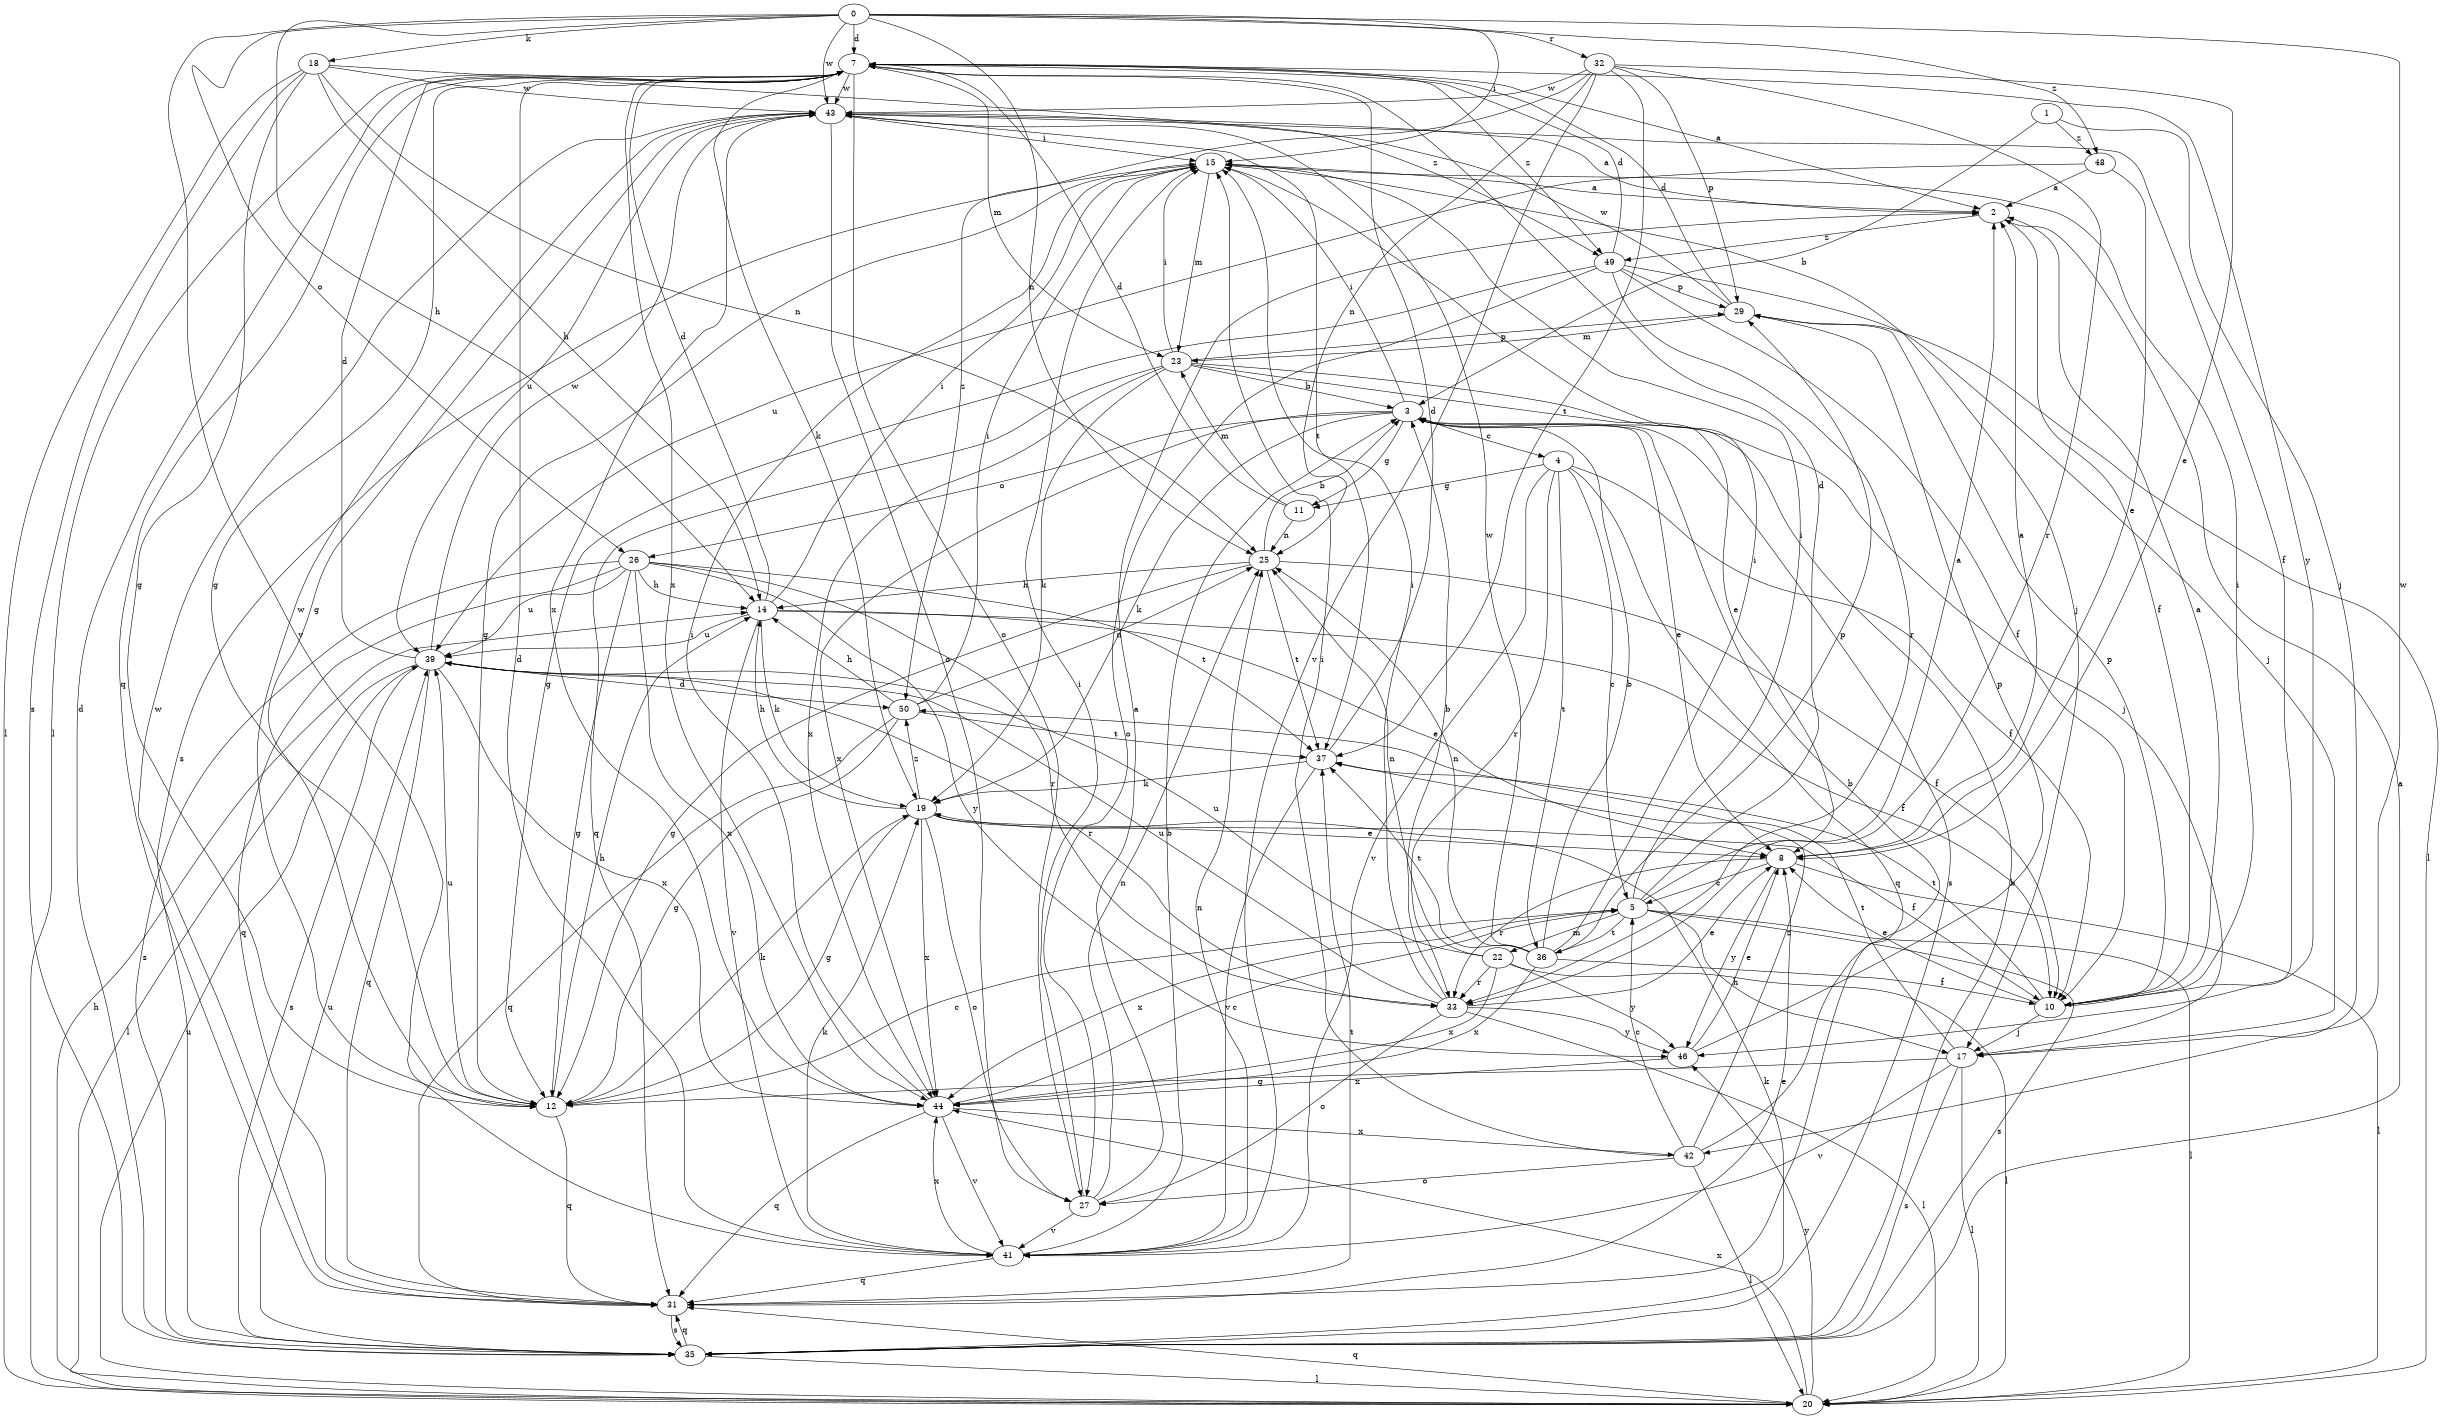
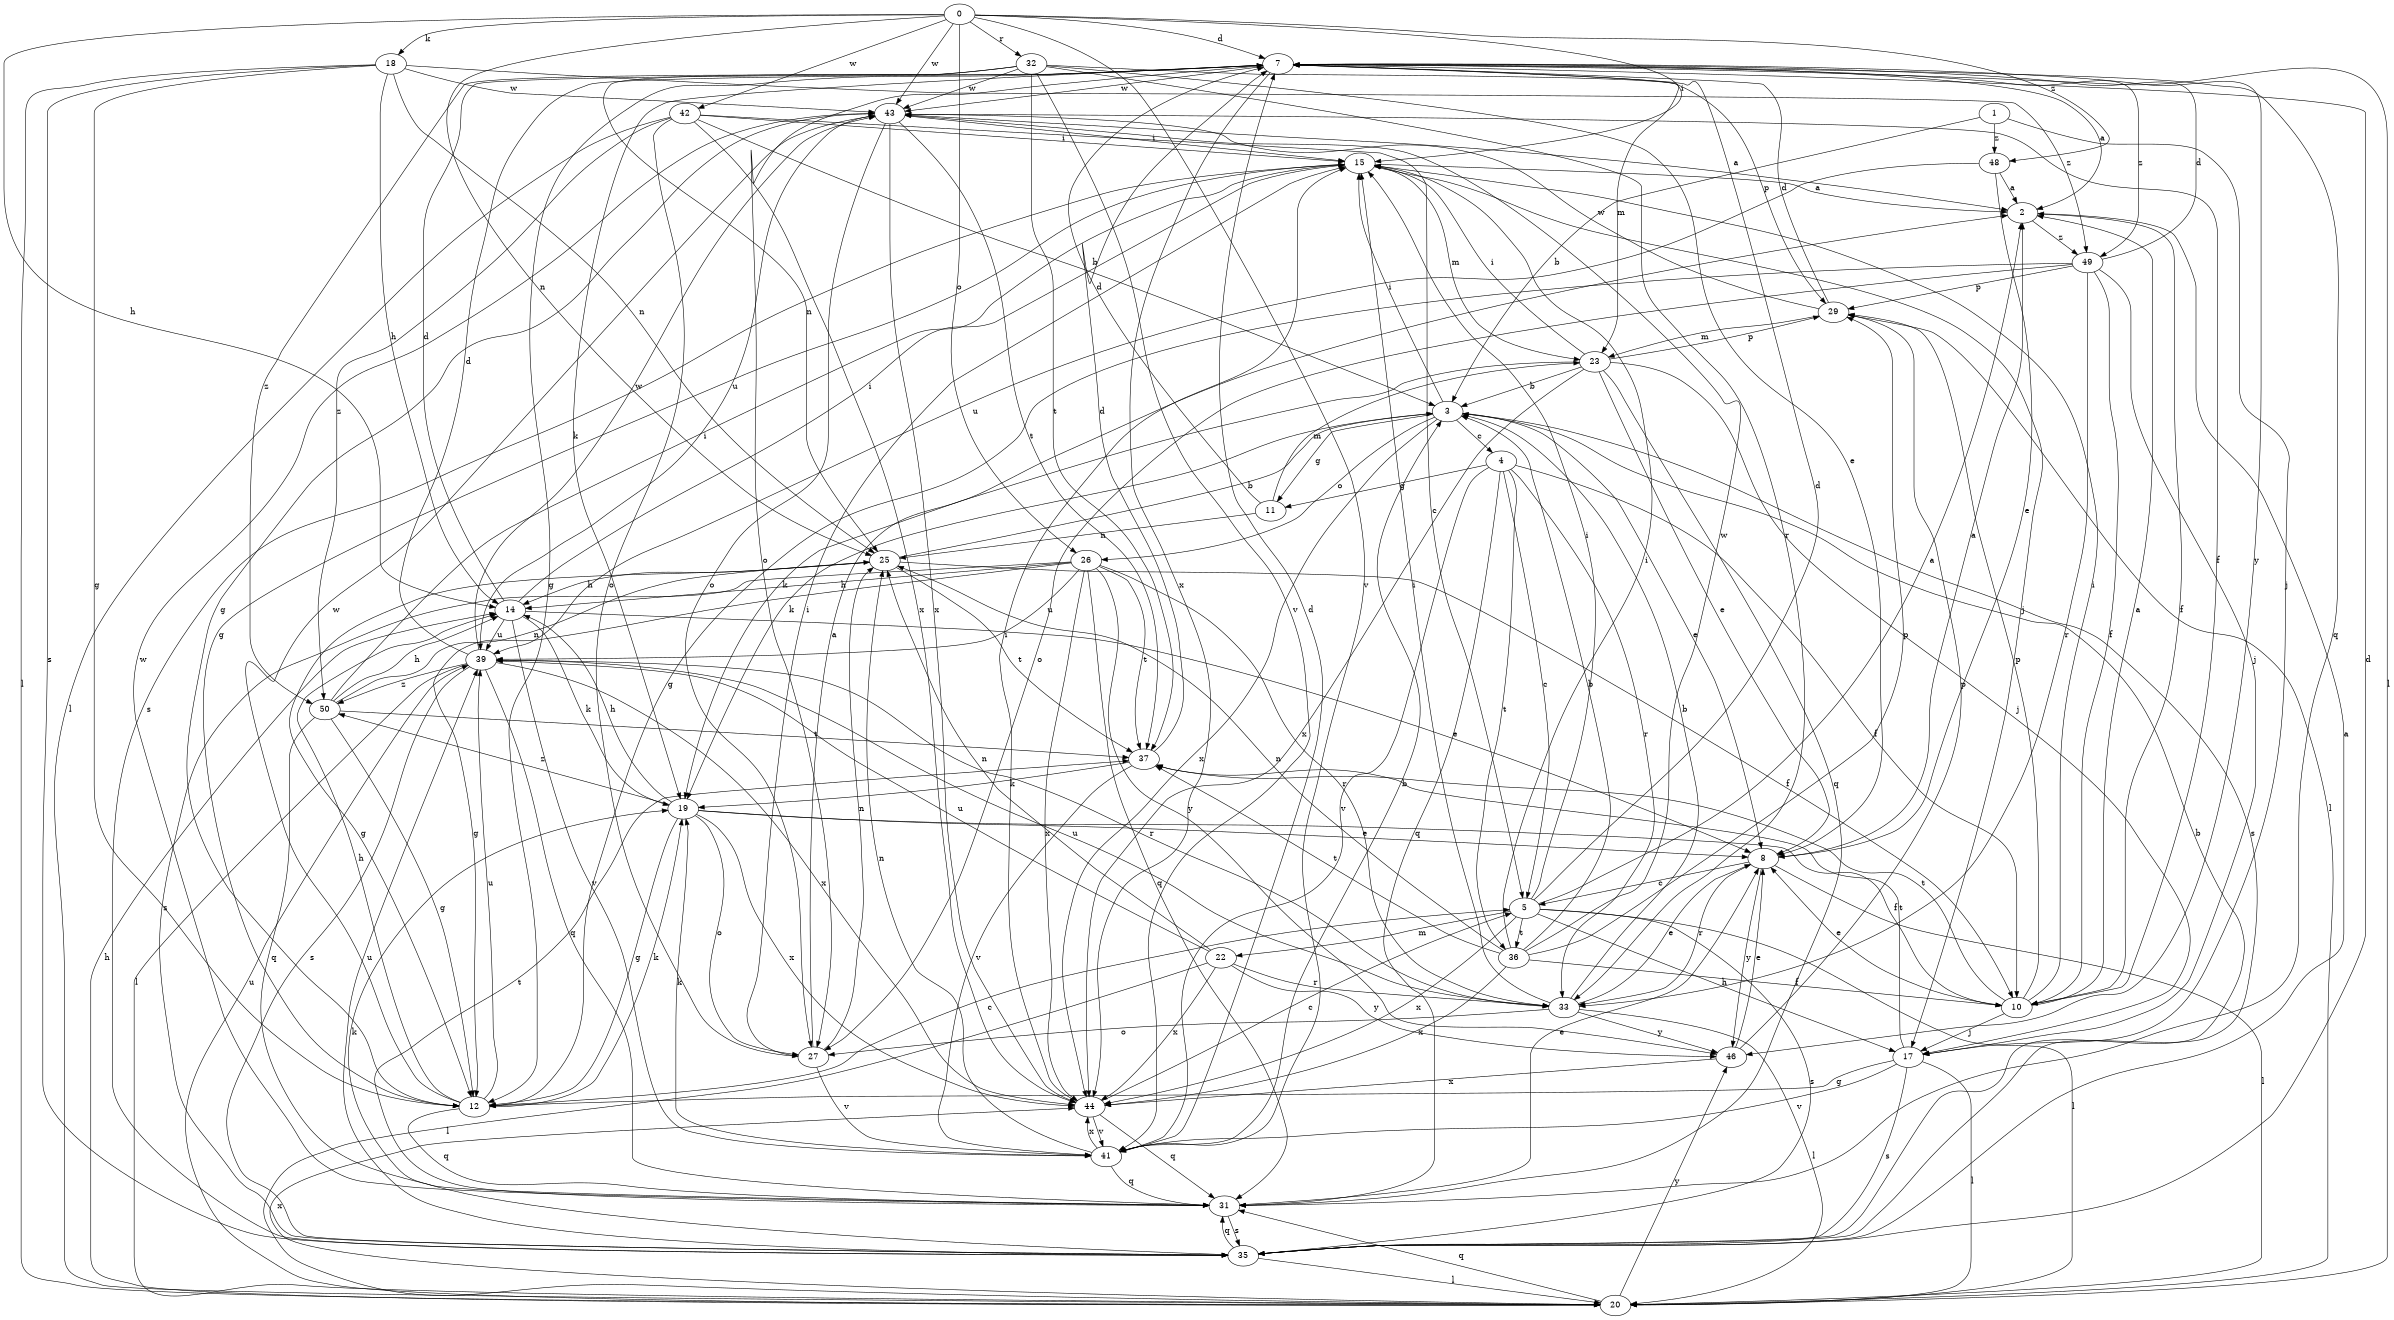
(1481, 651) -> none
(683, 685) -> (404, 685)
(1293, 1130) -> (918, 608)
